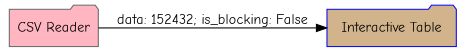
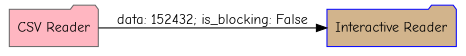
(392, 28) -> (392, 28)
